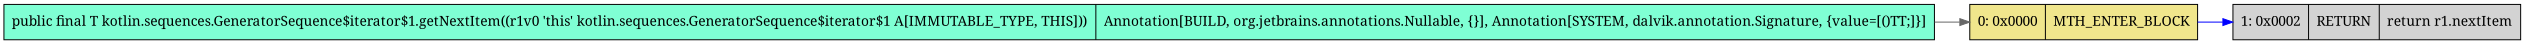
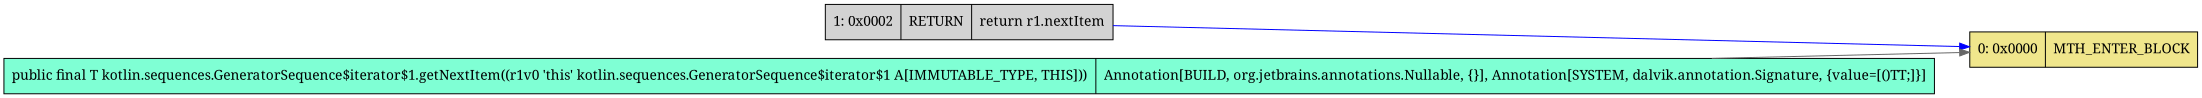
(2210, 22) -> (1536, 36)
